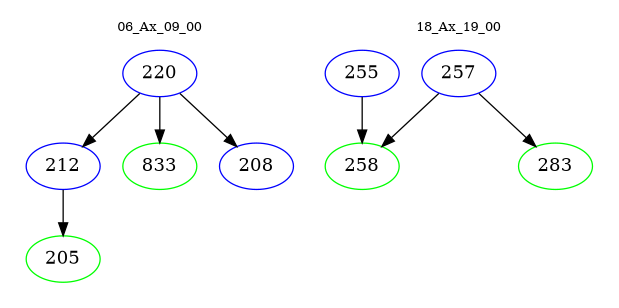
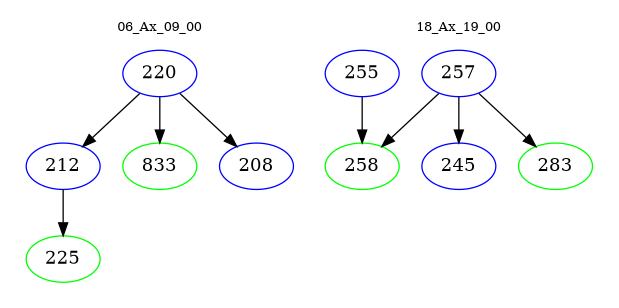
none -> (459, 166)
(63, 259) -> (63, 259)
